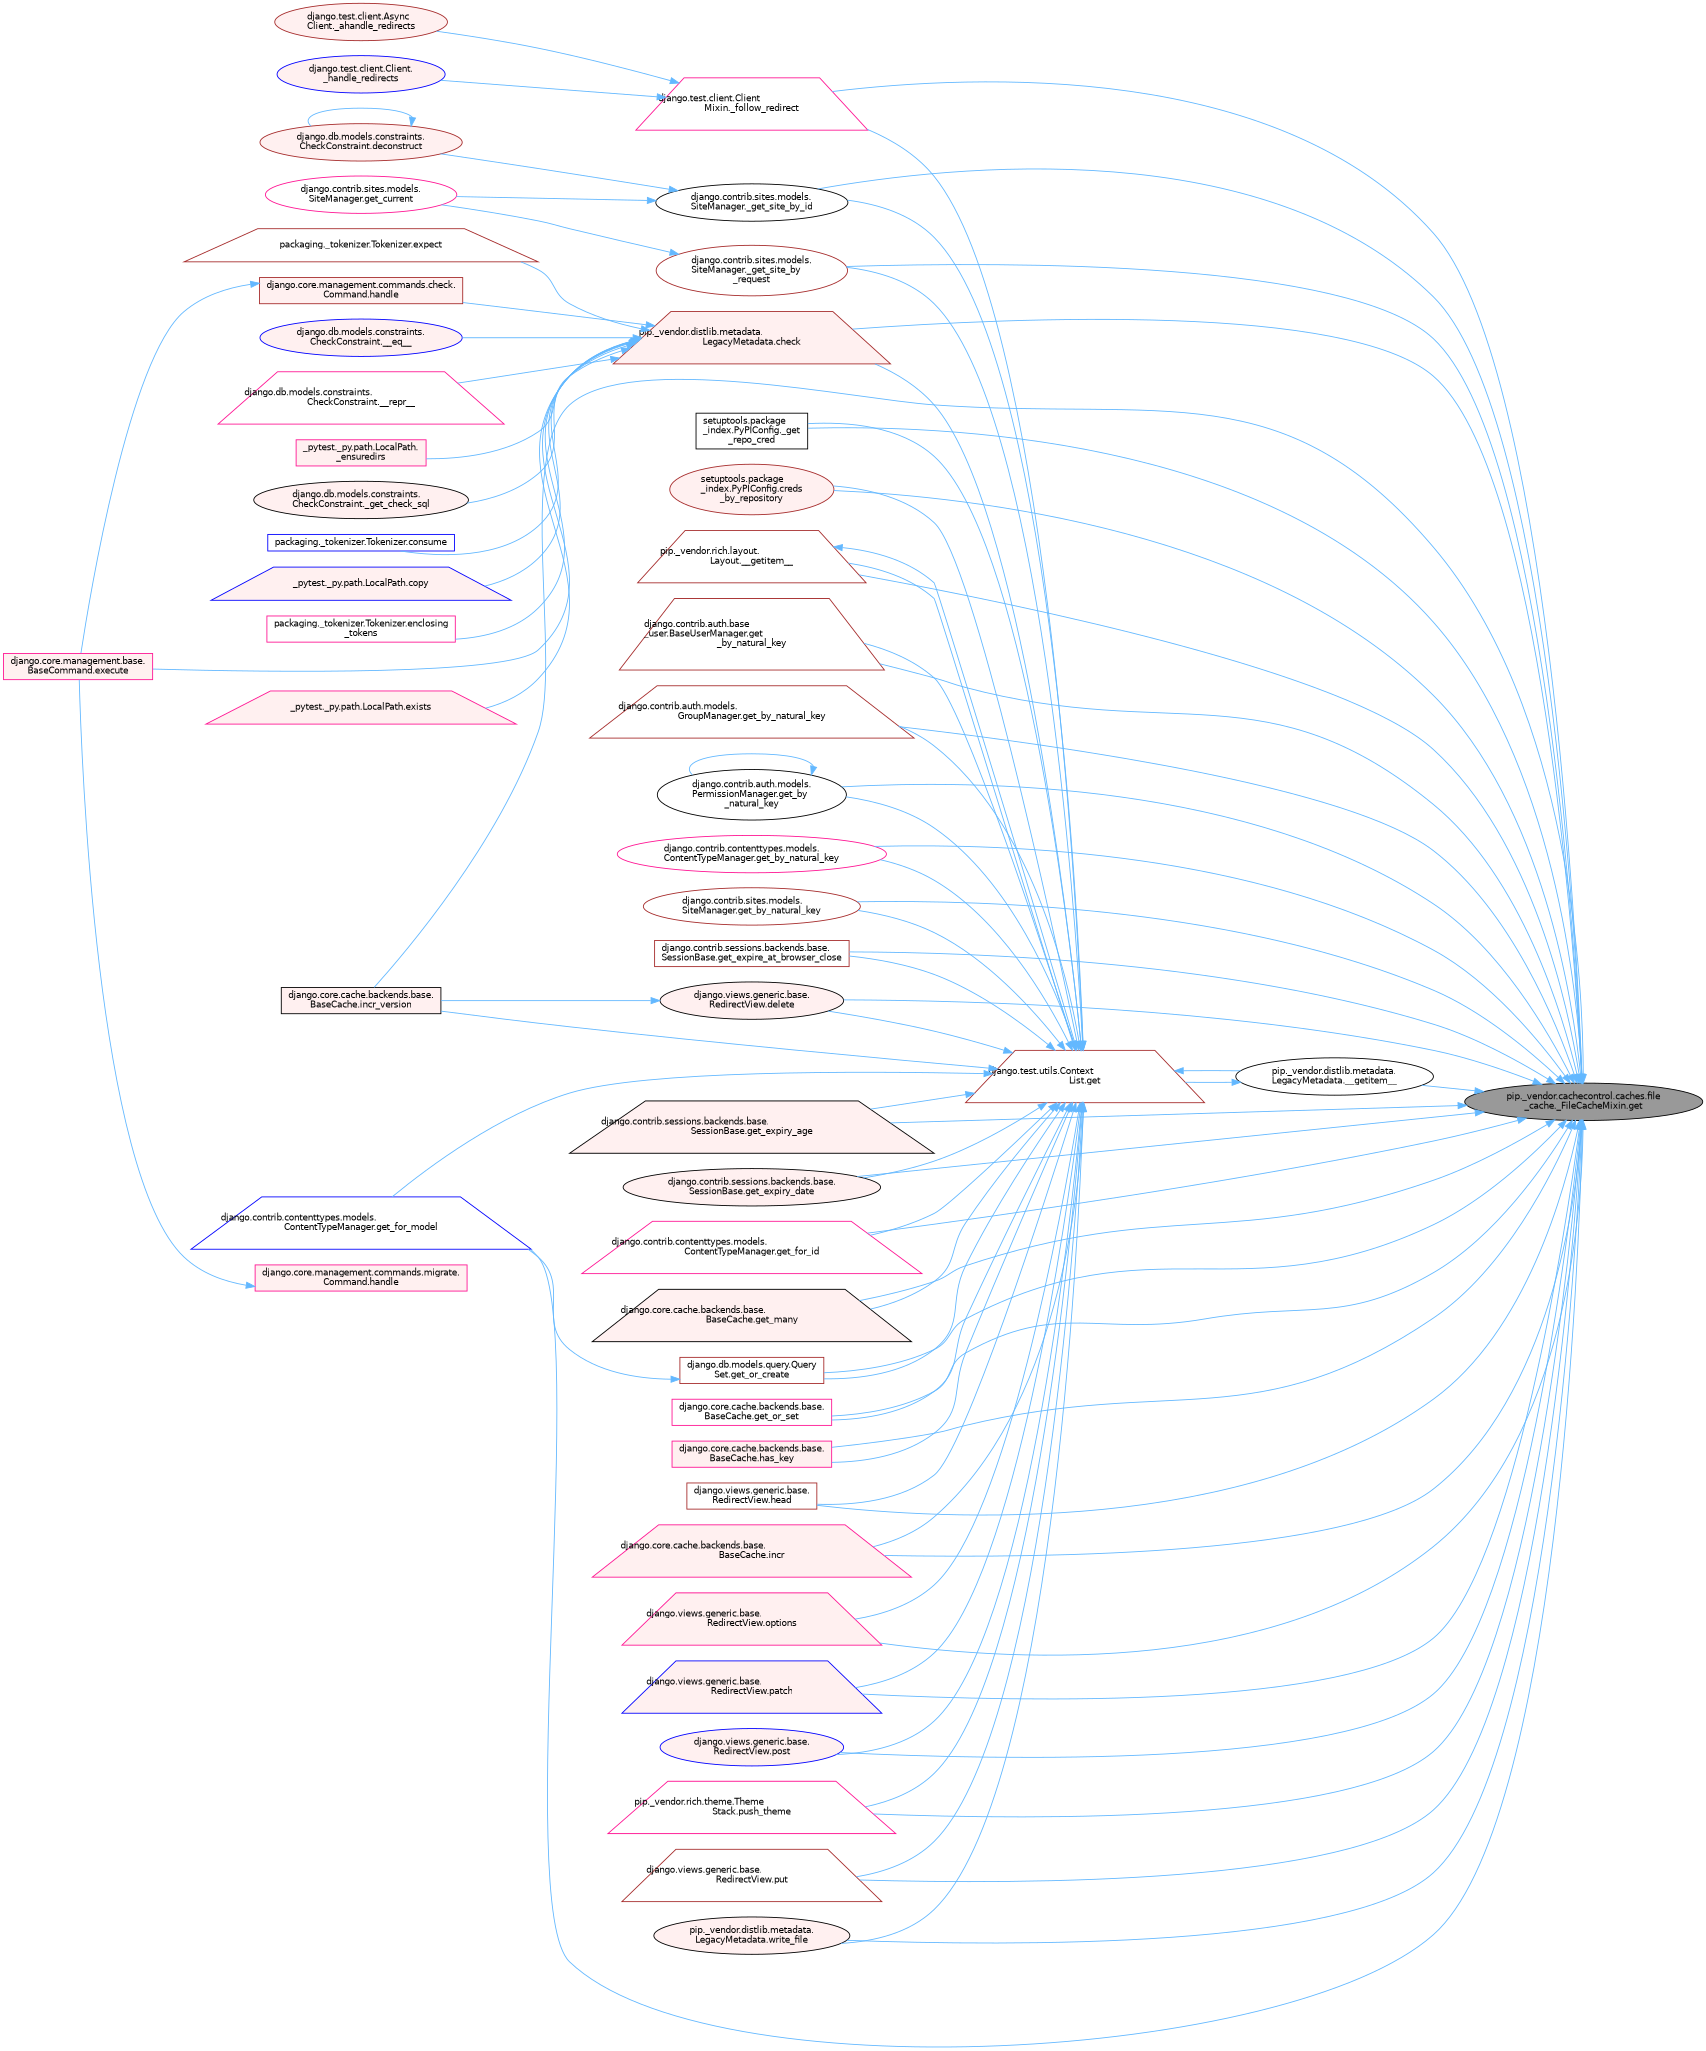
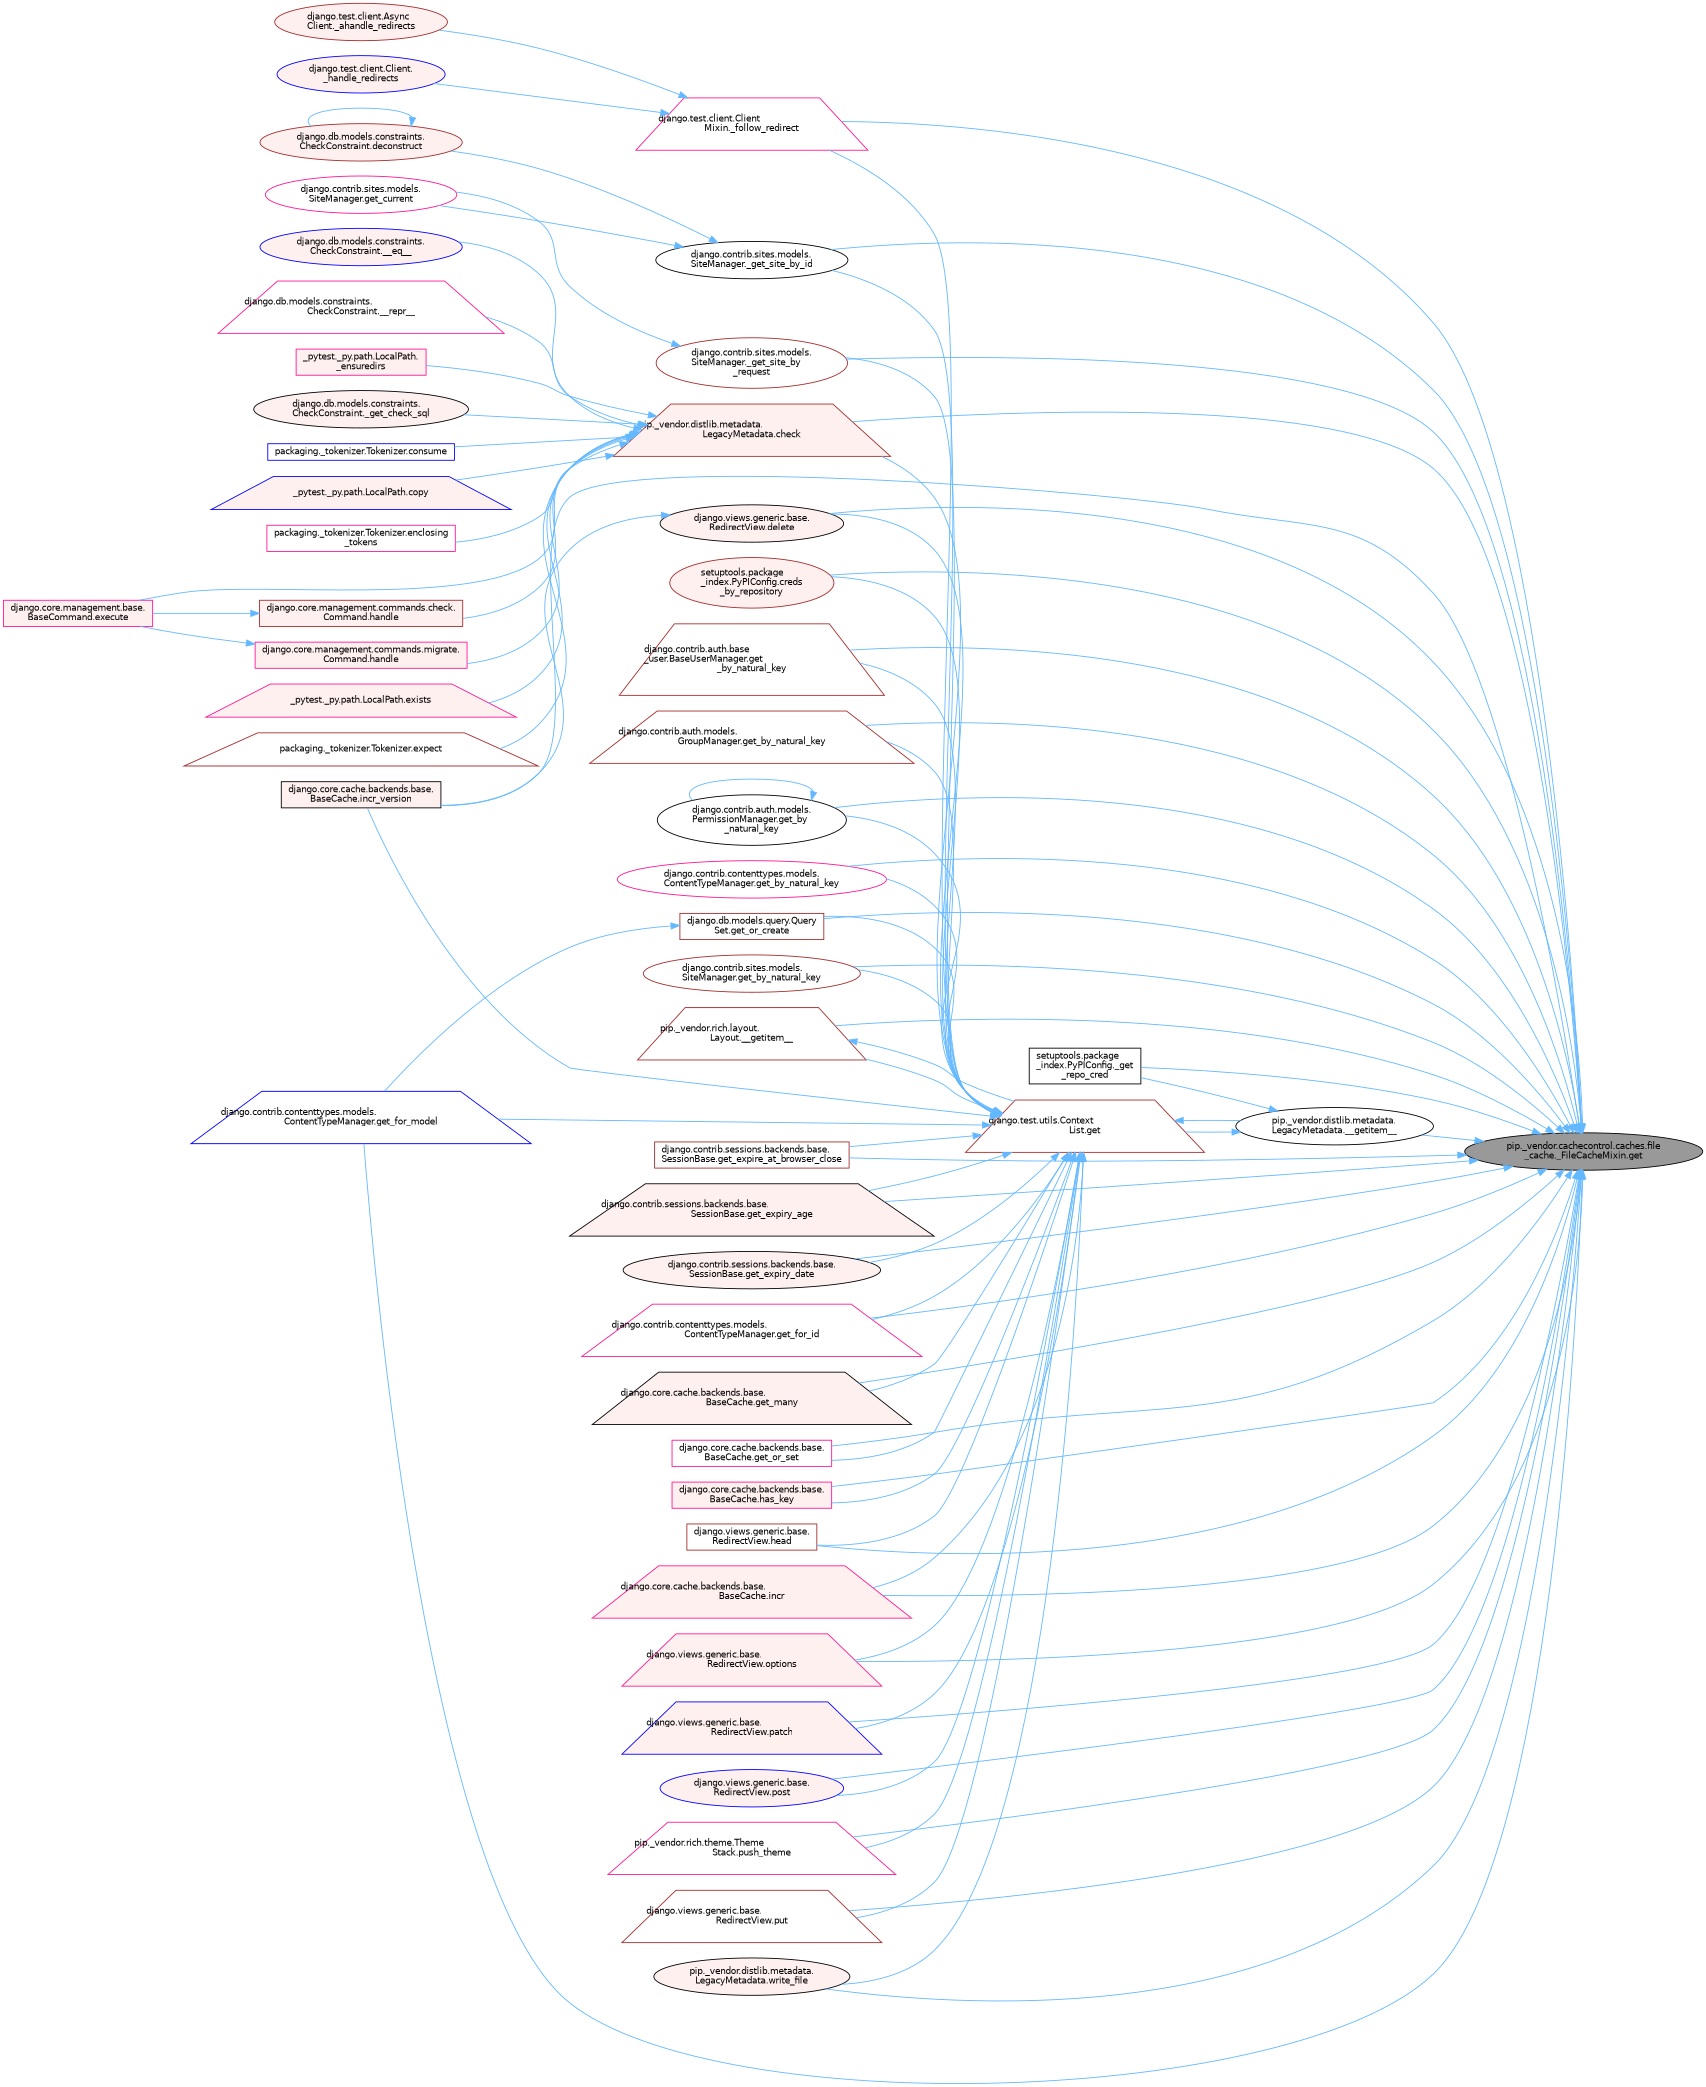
(1009, 621) -> (1205, 1092)
none -> (540, 632)
